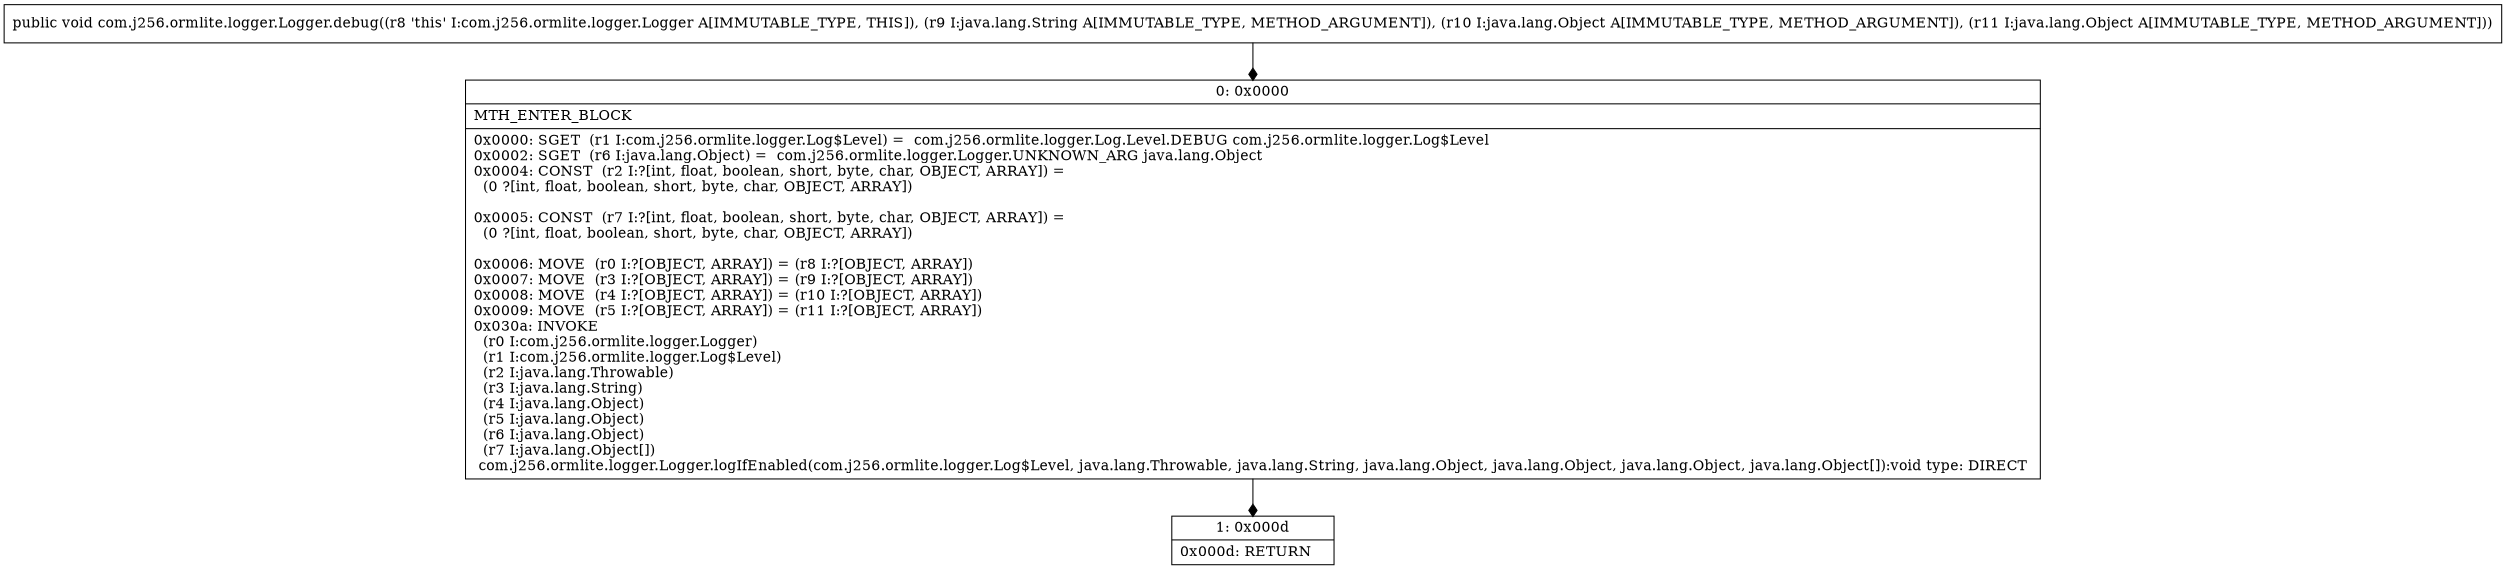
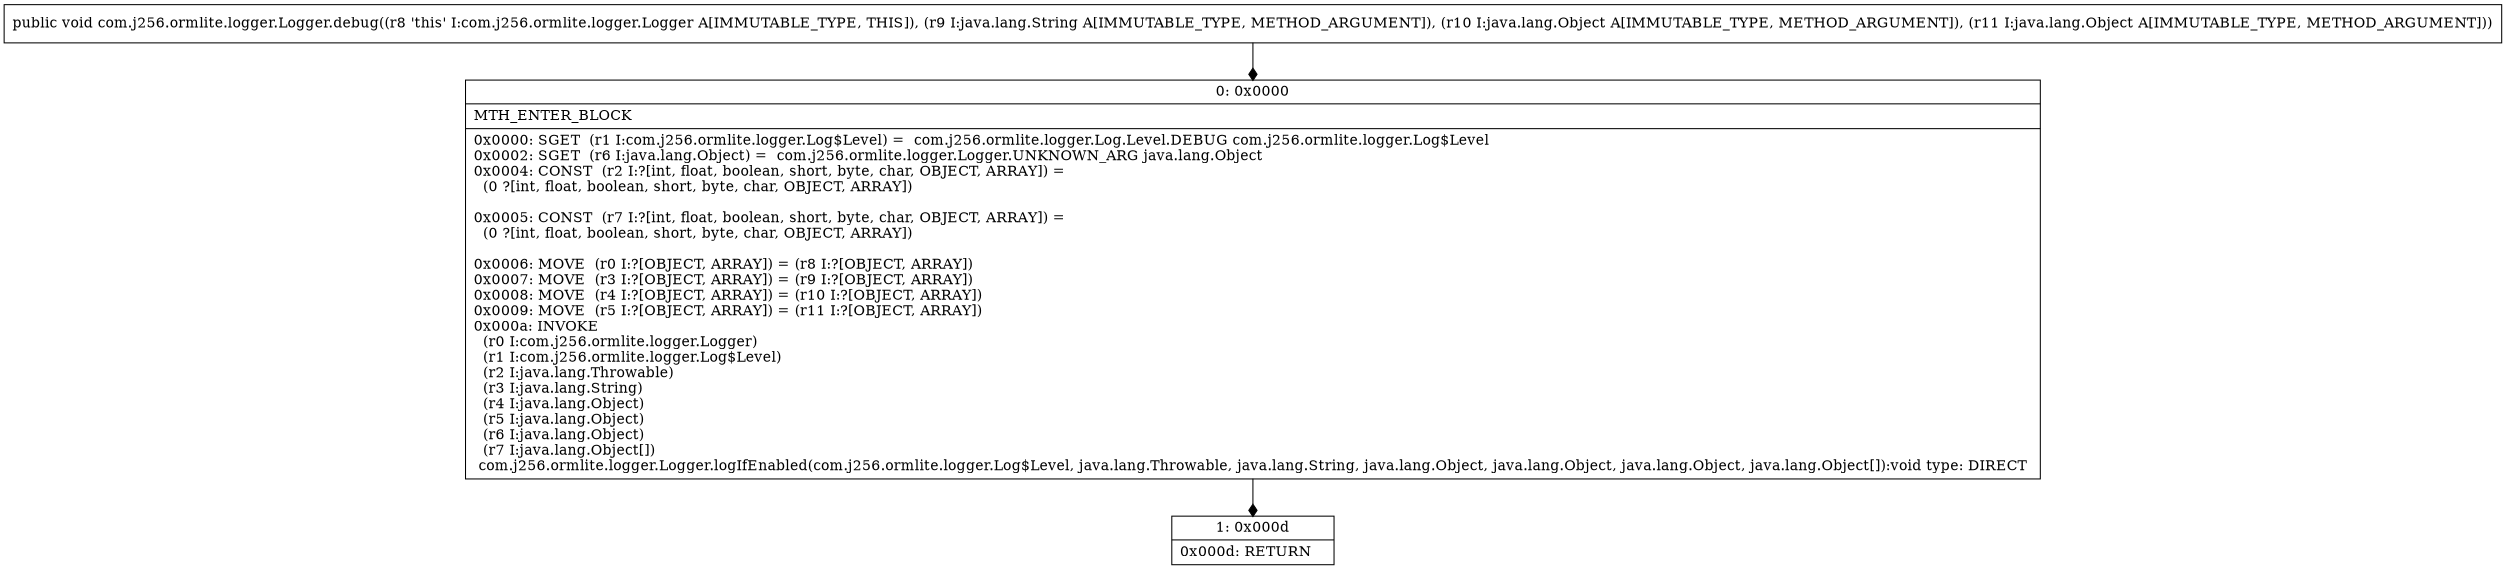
(541, 327) -> (541, 327)
